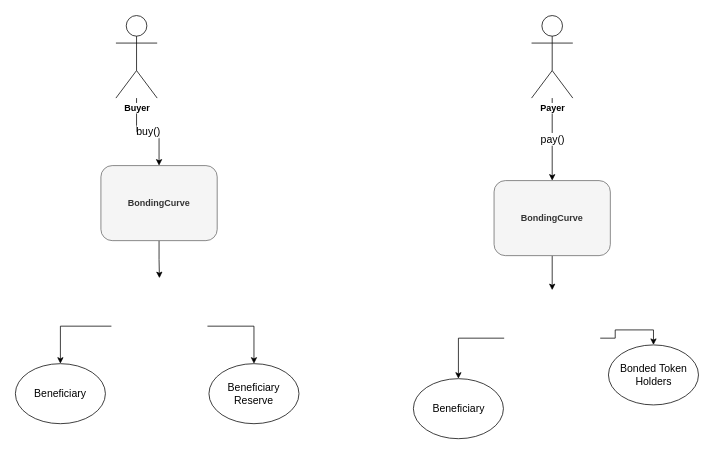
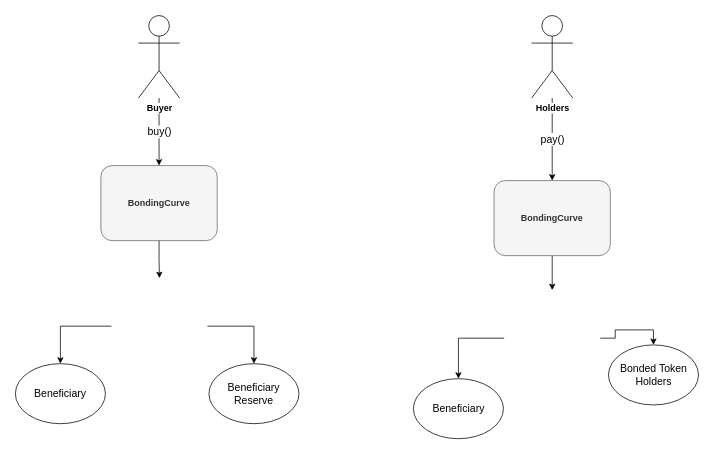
(137, 57) -> (159, 57)
(553, 109) -> (553, 109)
